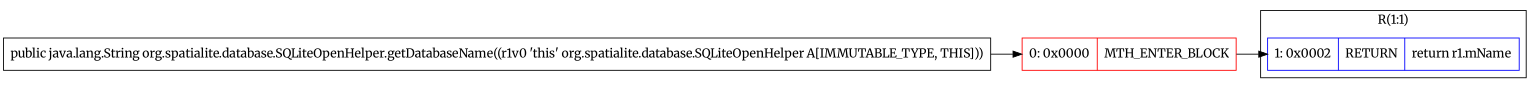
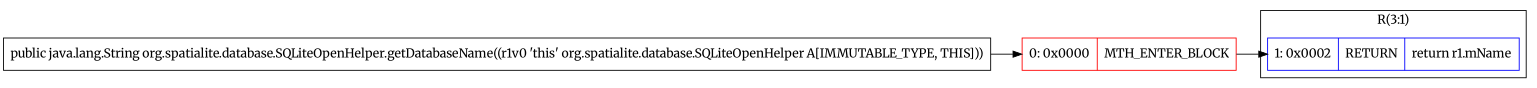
(1393, 21) -> (1393, 21)
